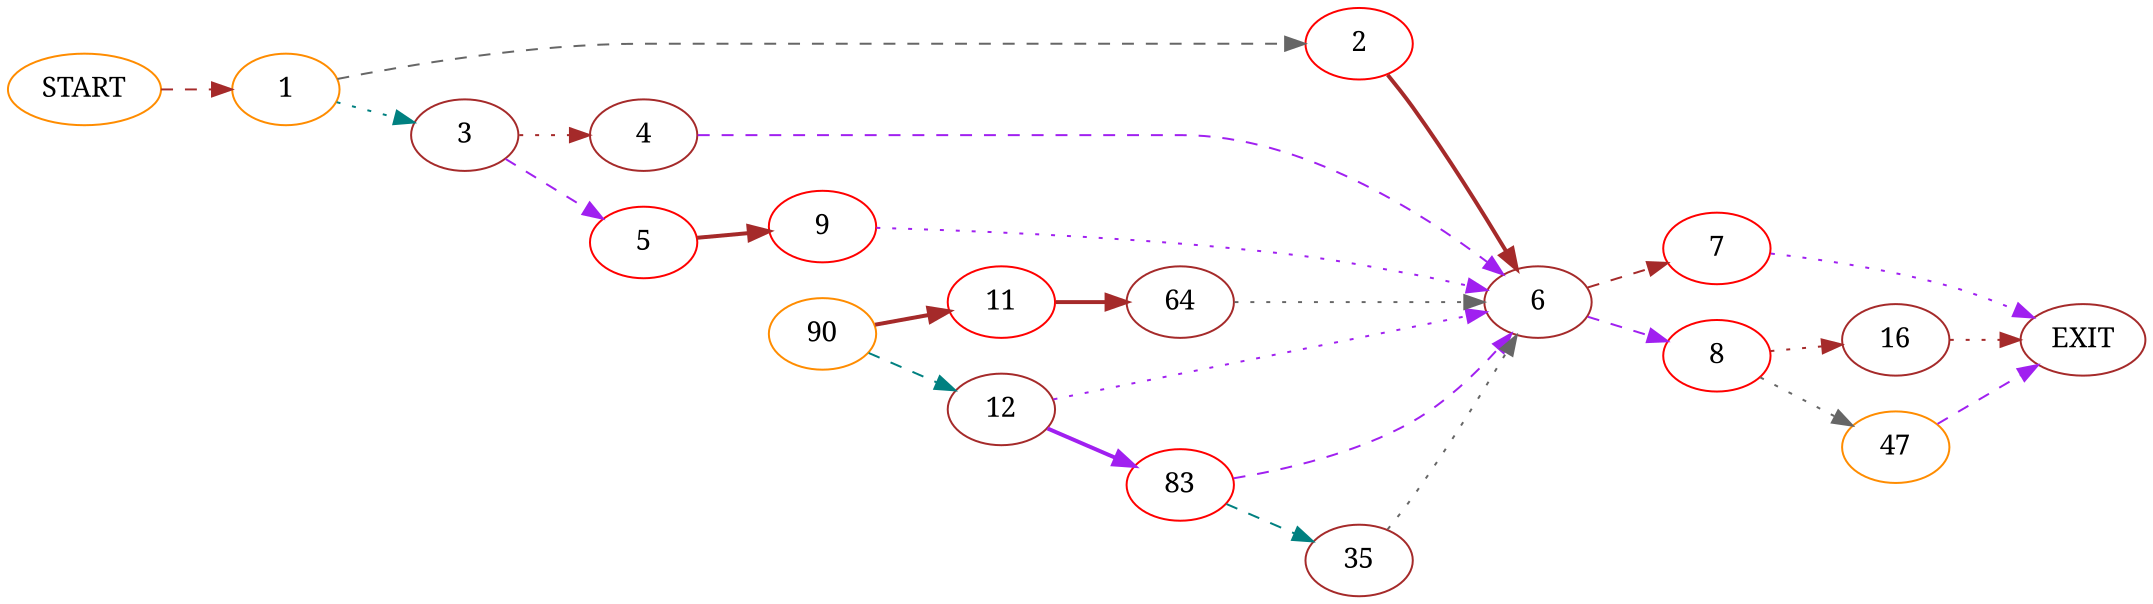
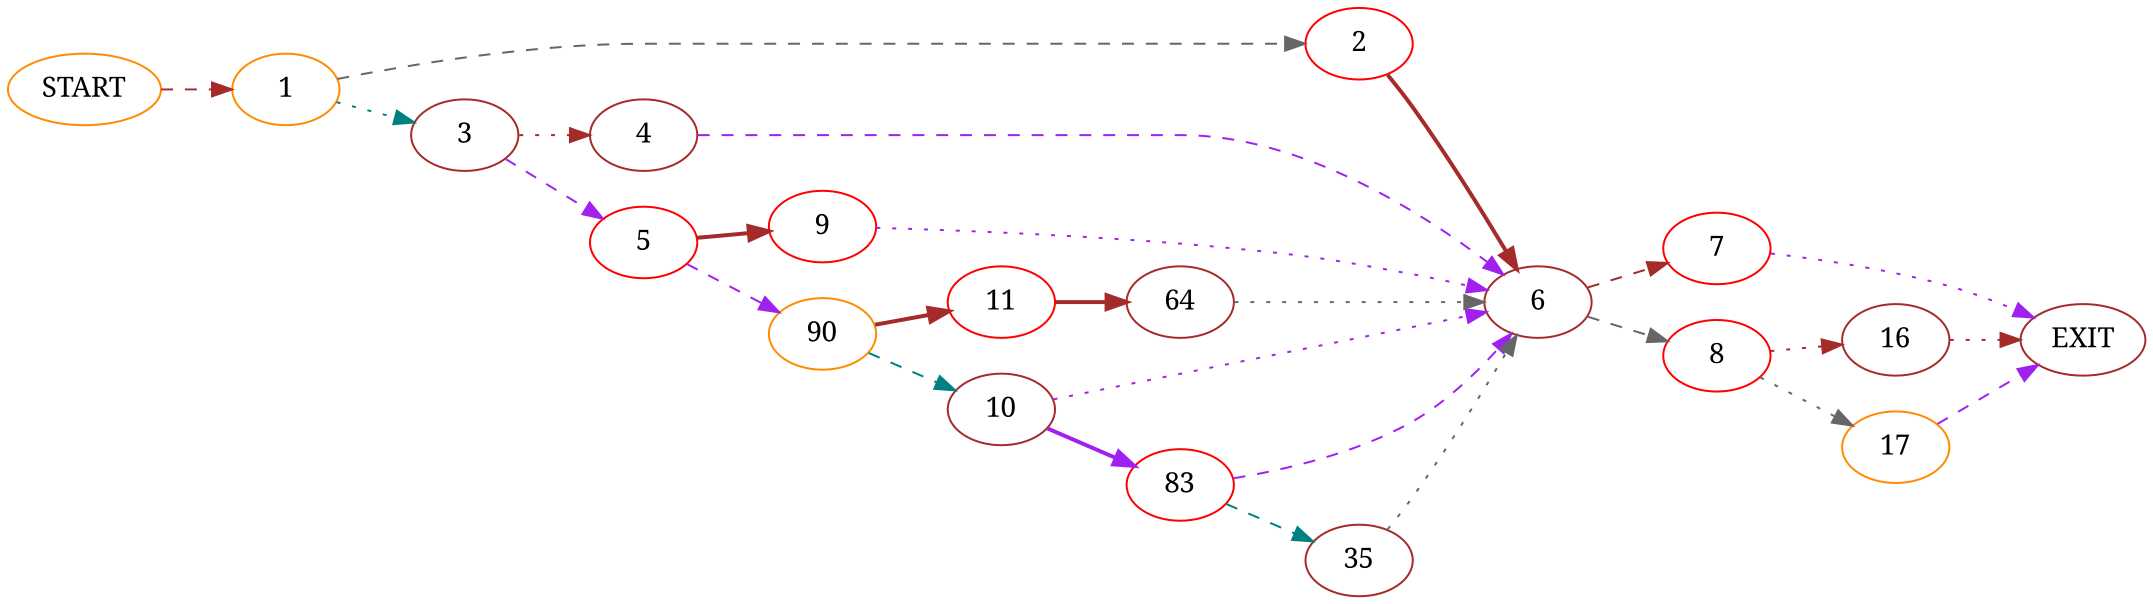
none -> (724, 284)
(1618, 326) -> (1618, 326)
(1001, 409) -> (1001, 409)
(1896, 447) -> (1896, 447)
